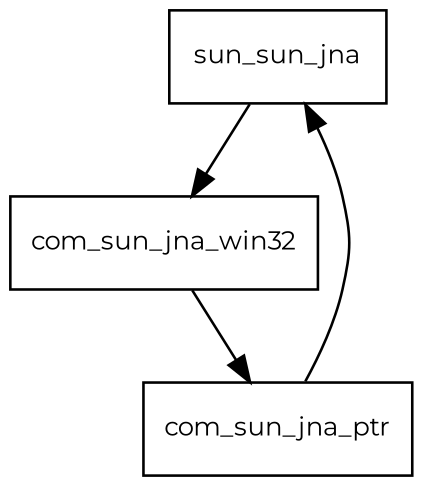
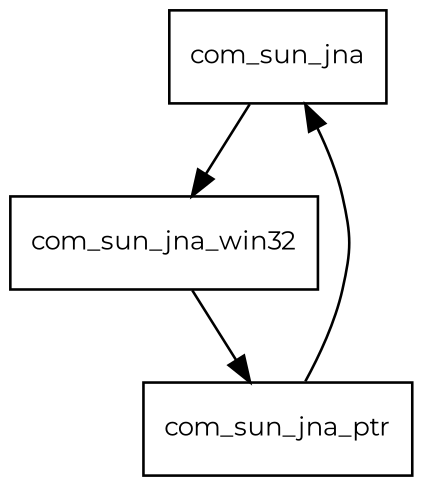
(278, 57) -> (278, 57)
